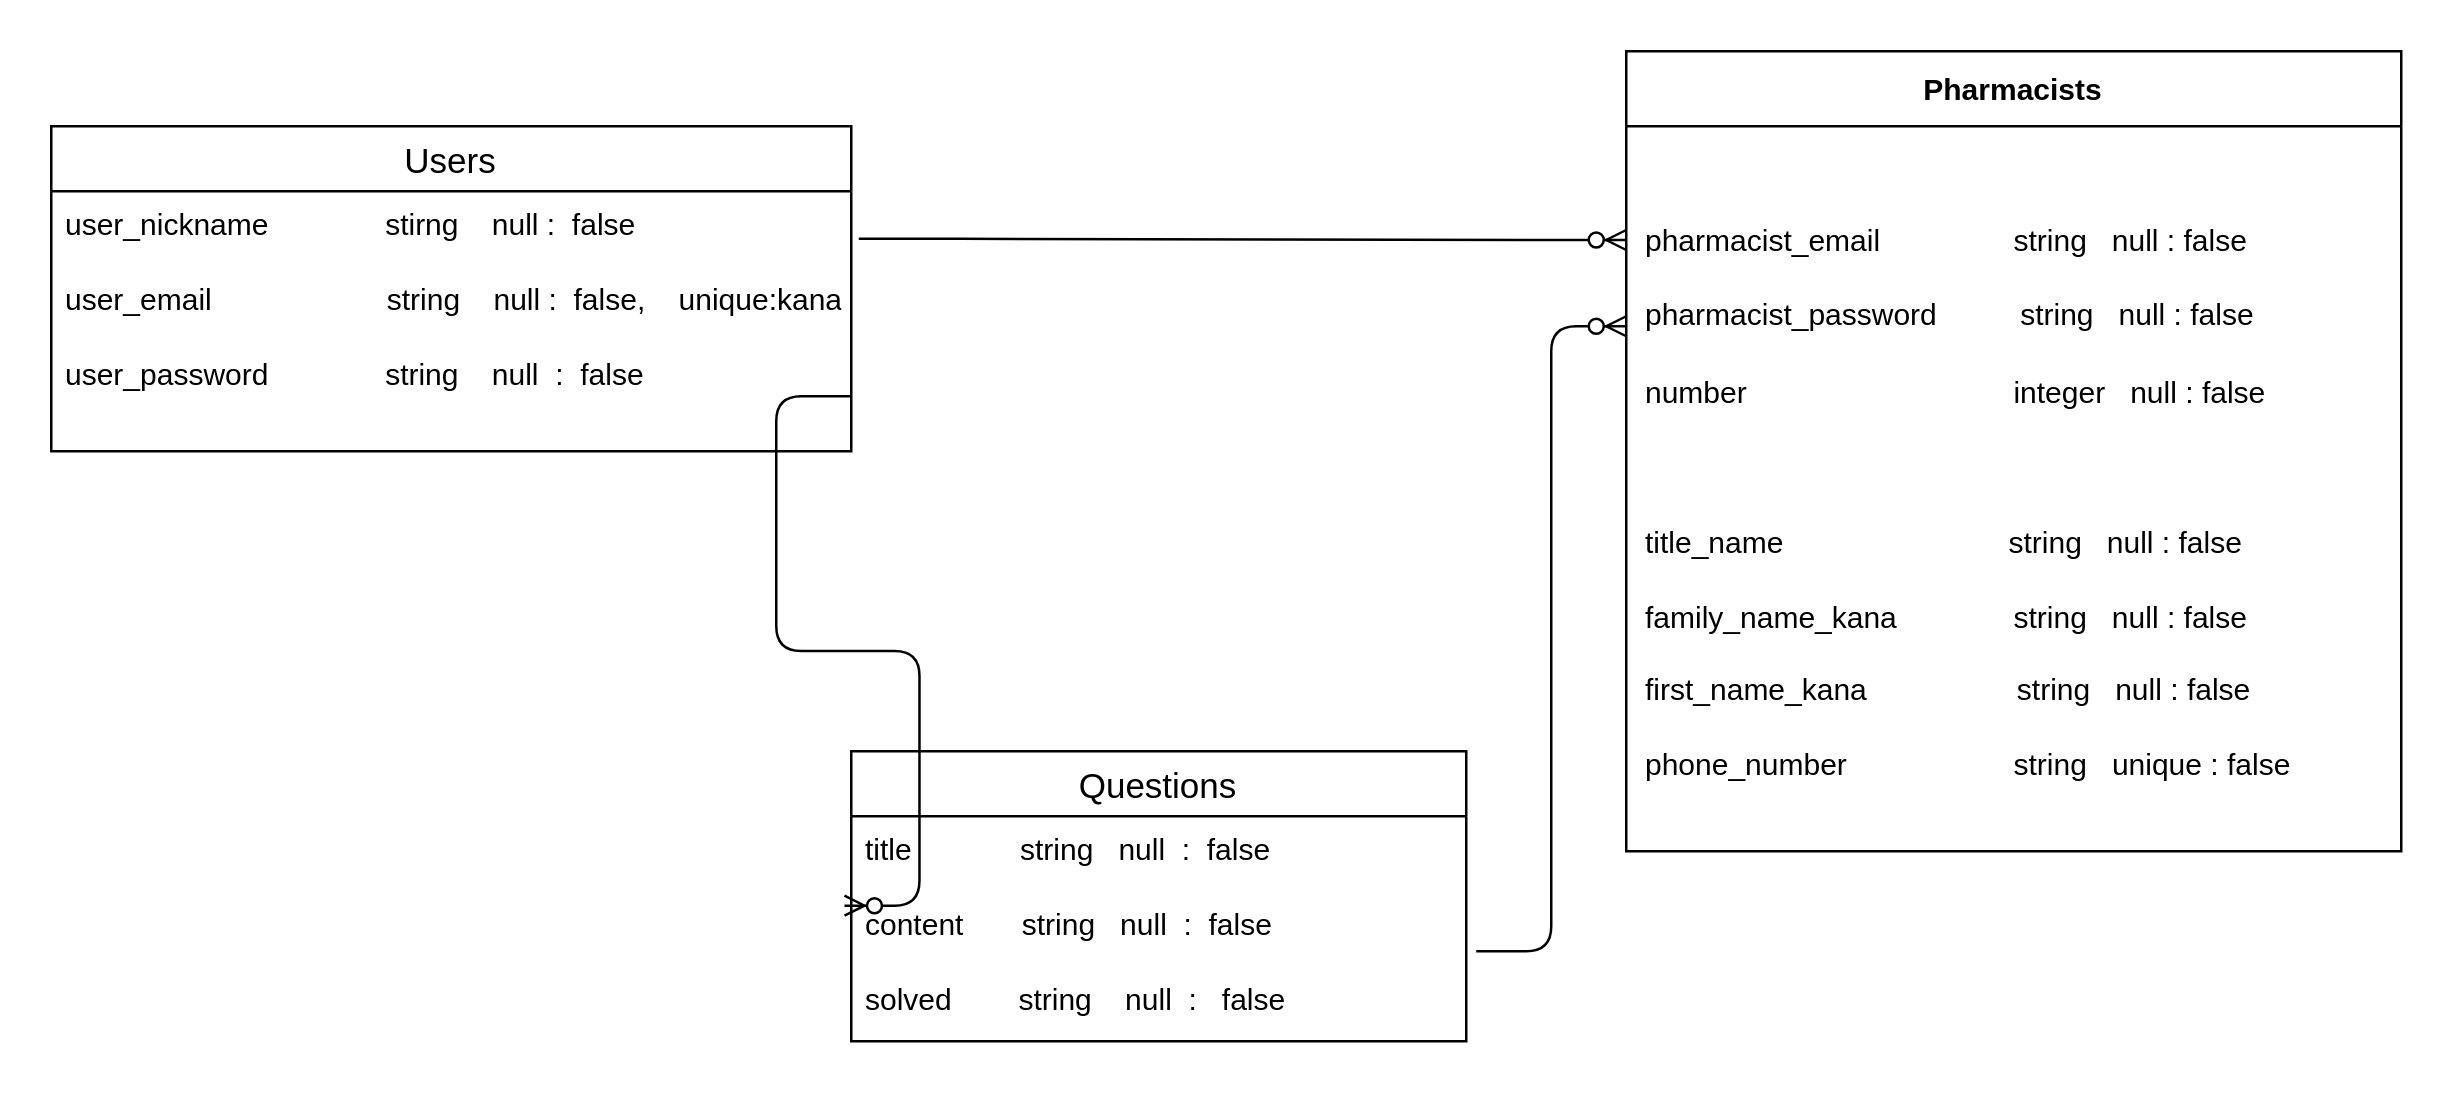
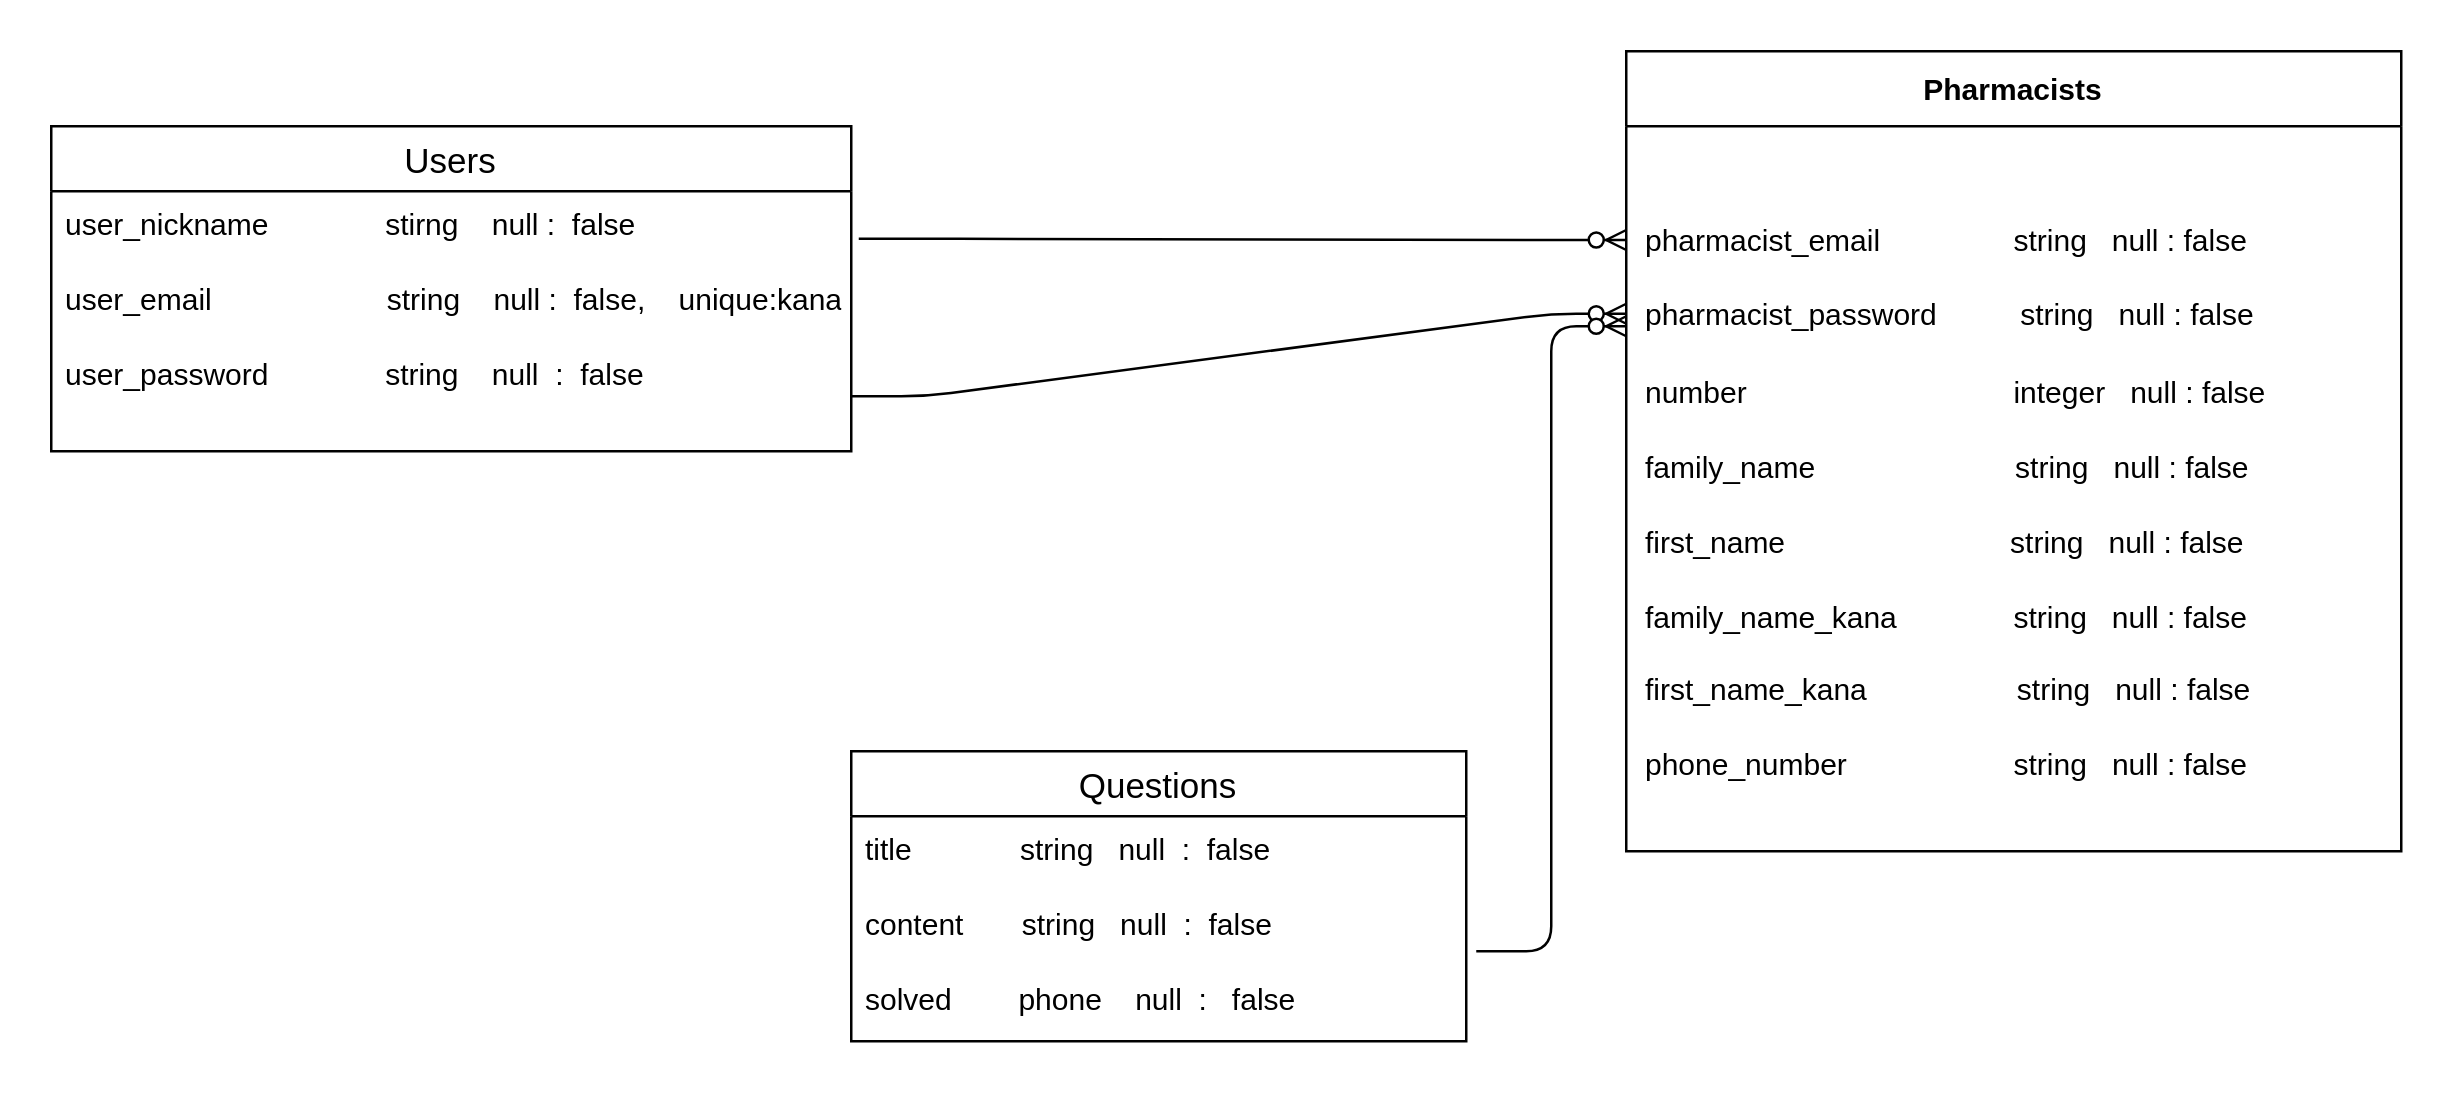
none -> (2014, 466)
(2043, 543) -> (2046, 543)
(890, 651) -> (1224, 357)
(2041, 765) -> (2020, 765)
(1138, 1000) -> (1134, 1000)
